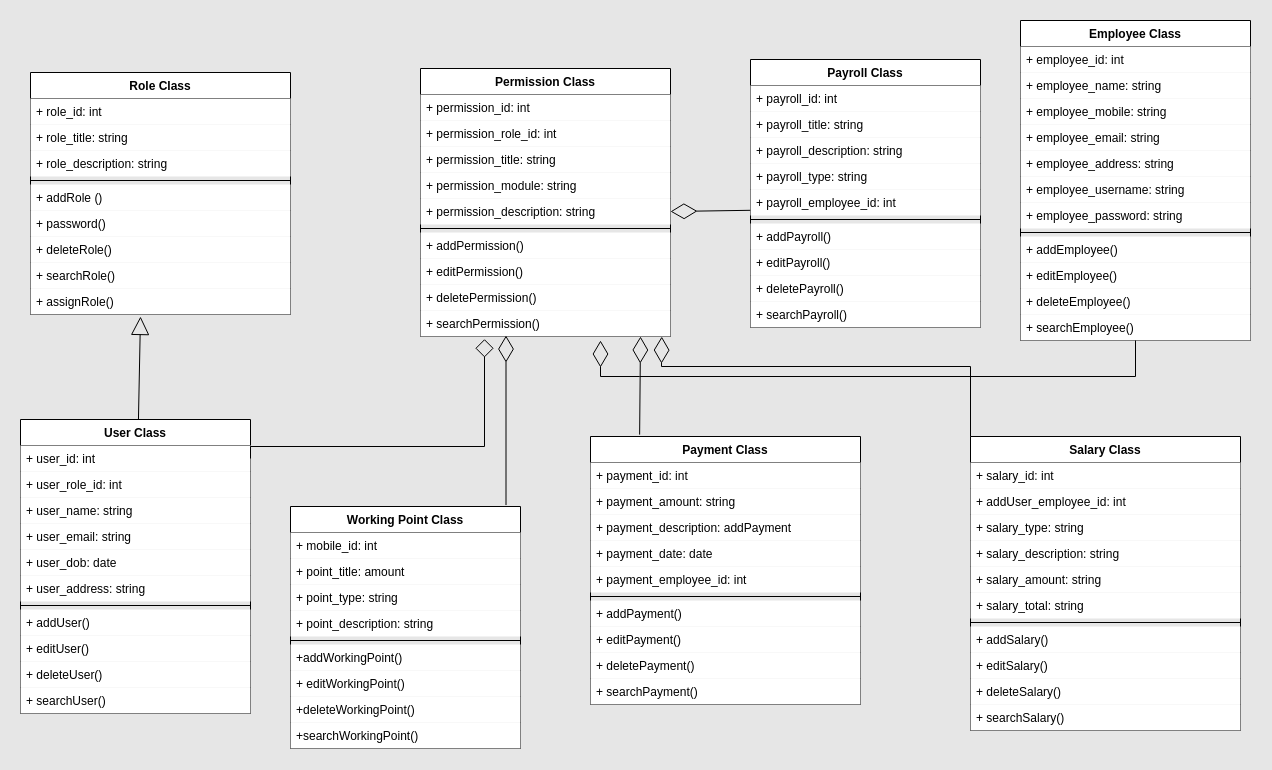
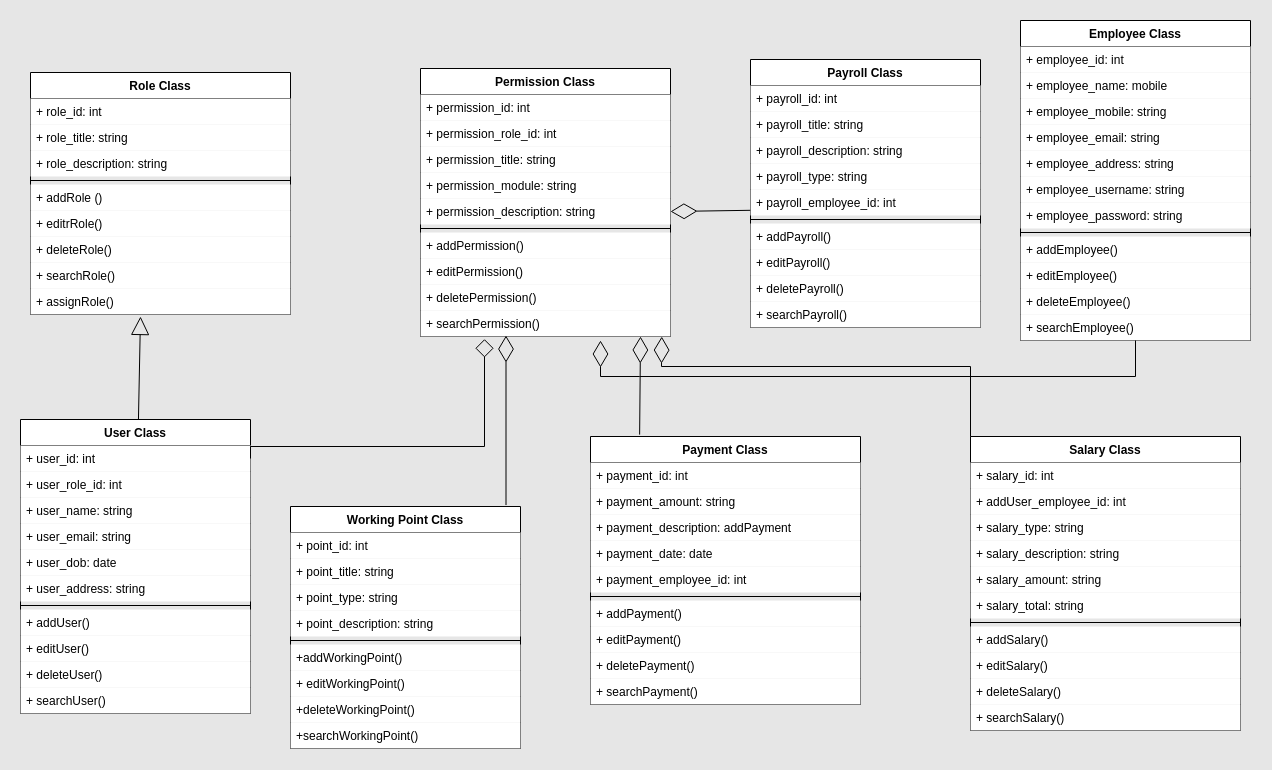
(1095, 86) -> (1094, 86)
(75, 224) -> (75, 224)
(339, 546) -> (337, 546)
(357, 572) -> (356, 572)
